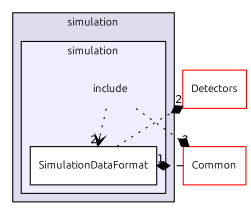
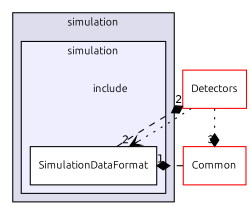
(149, 118) -> (215, 121)
(103, 122) -> (159, 129)
(144, 129) -> (144, 129)
